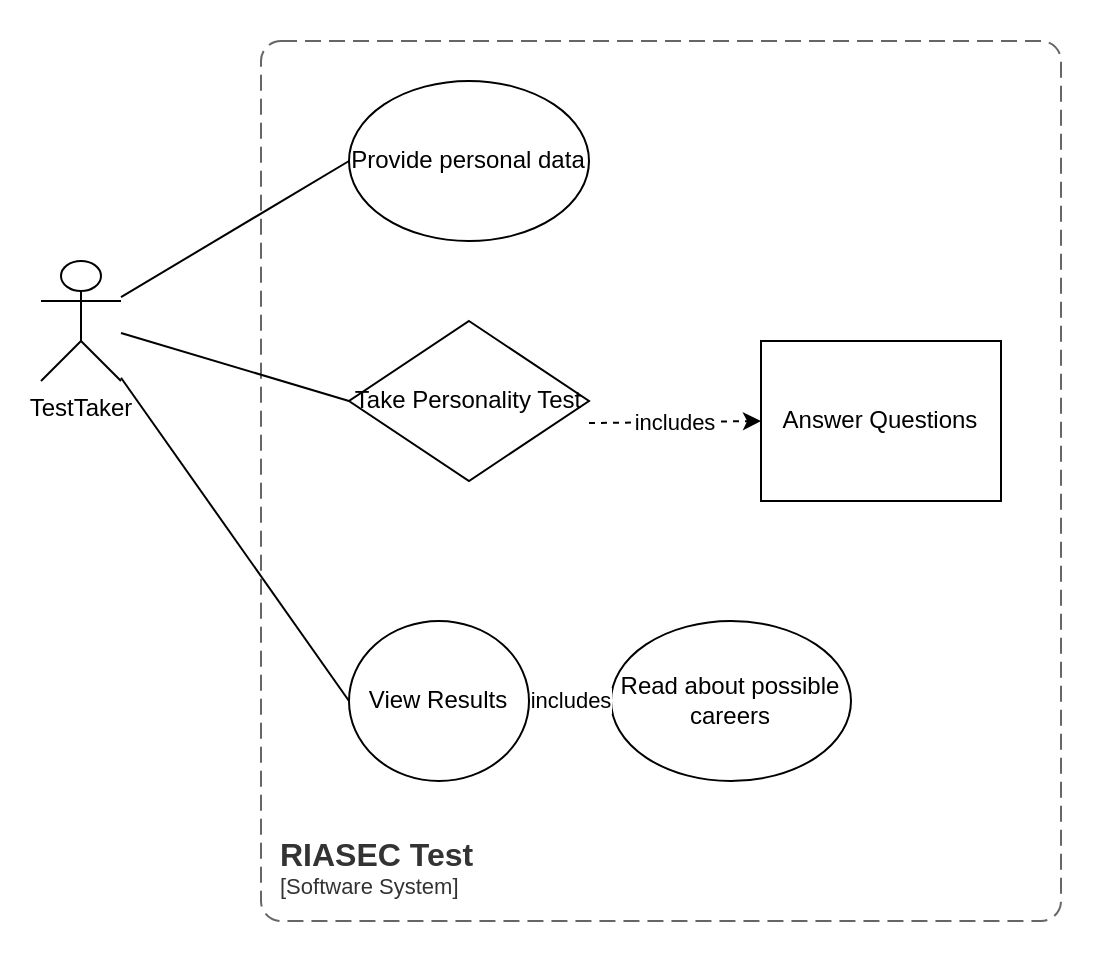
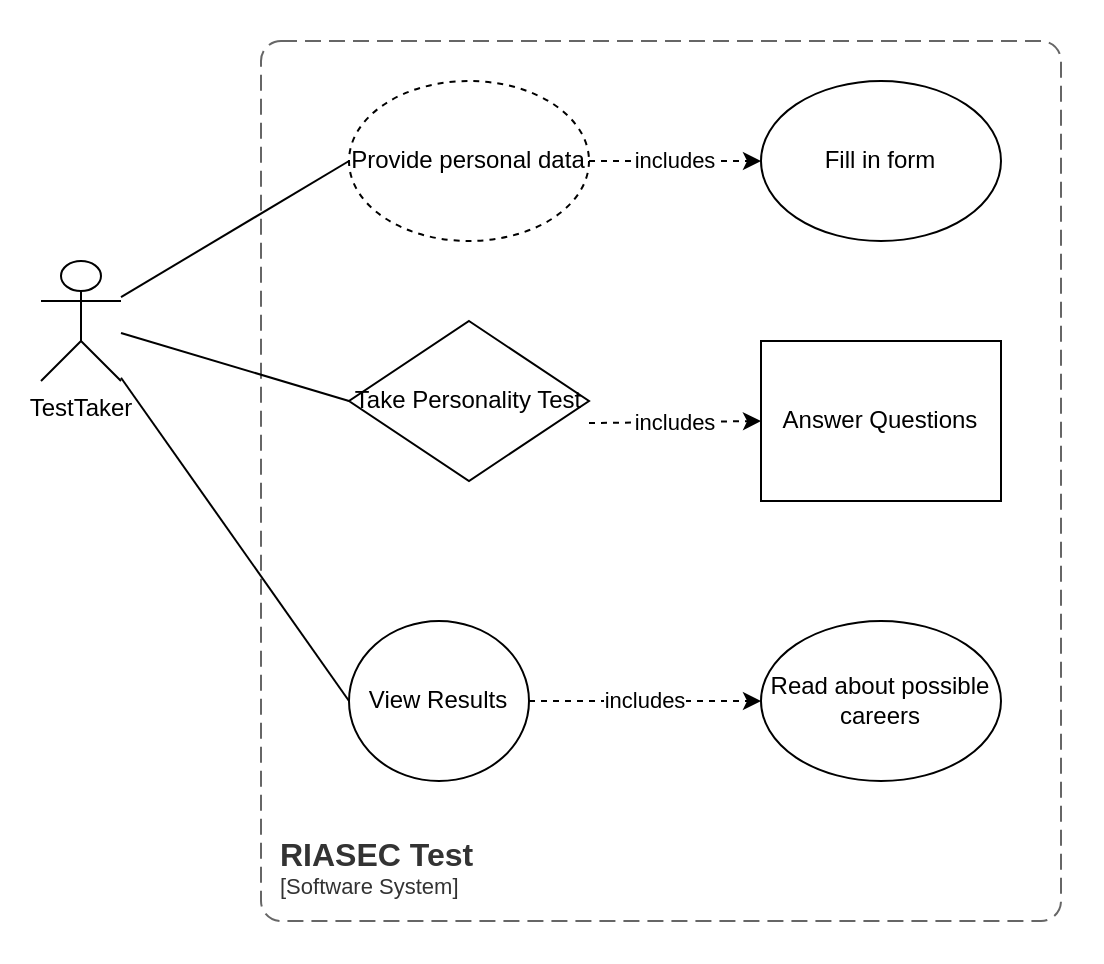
(469, 161) -> (469, 161)
none -> (668, 161)
none -> (881, 161)
(731, 701) -> (881, 701)
